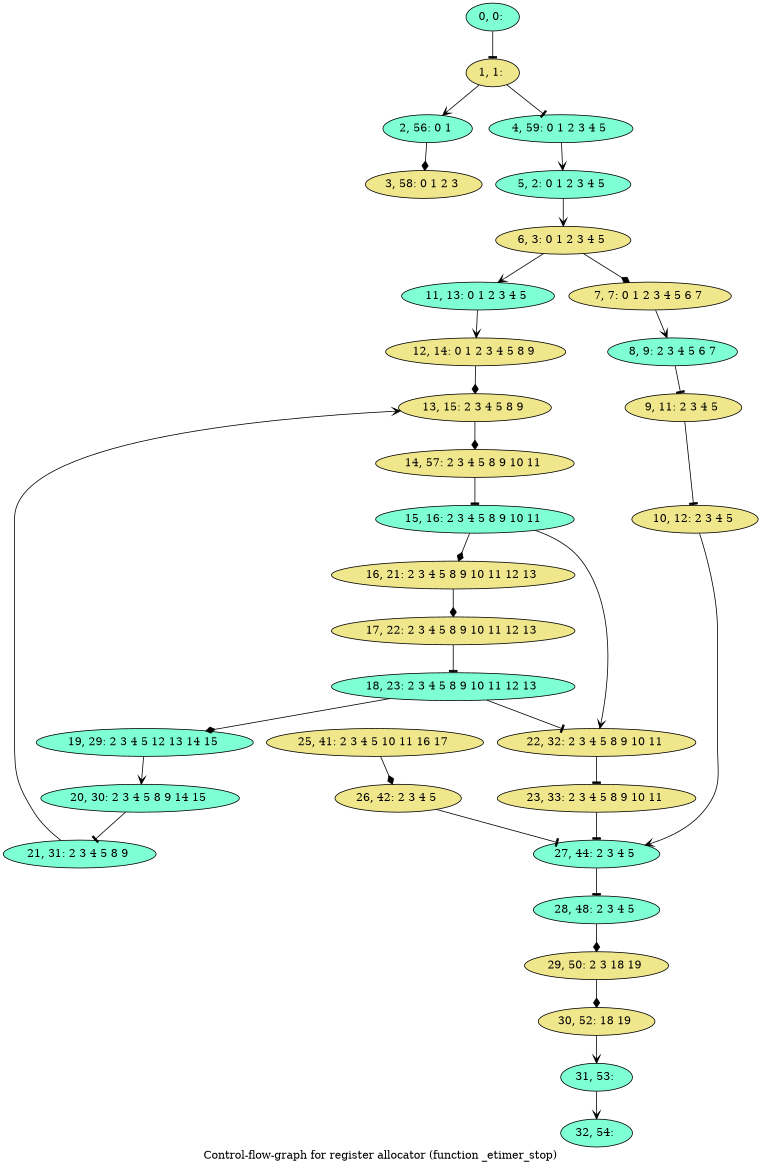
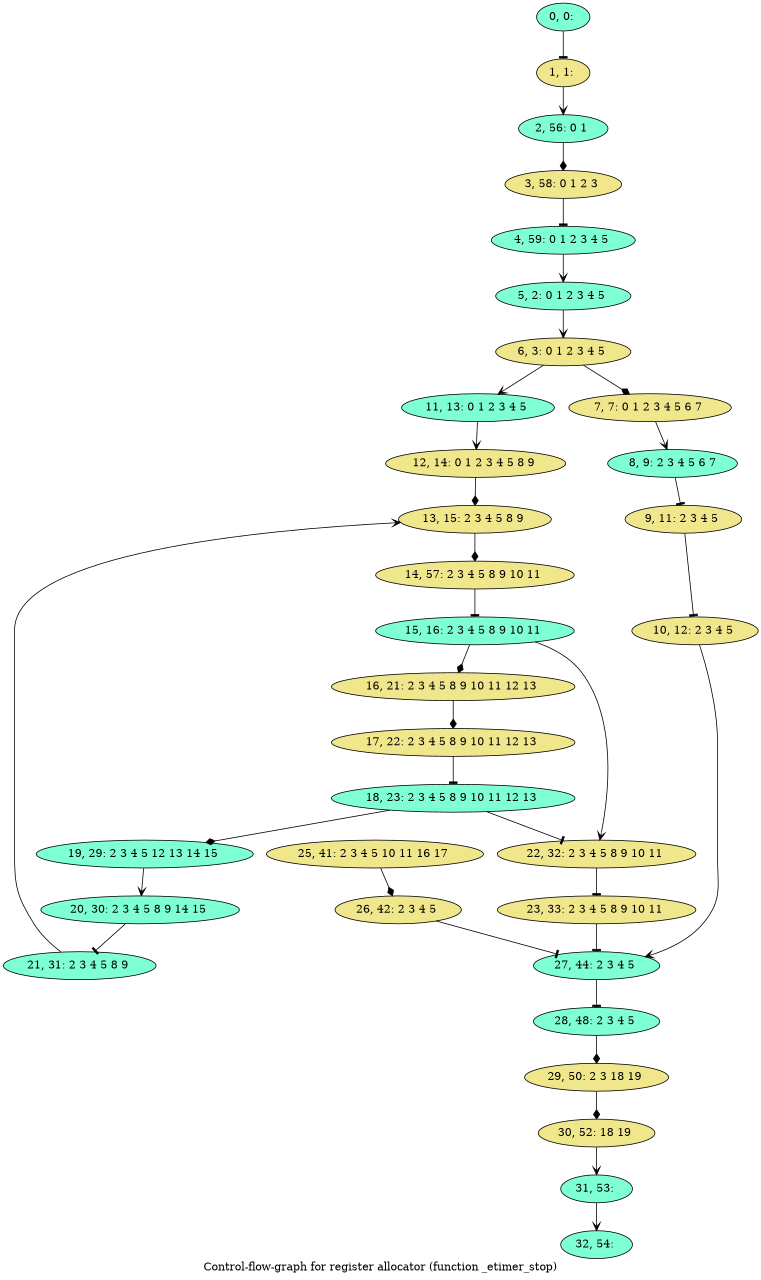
(524, 99) -> (563, 210)
